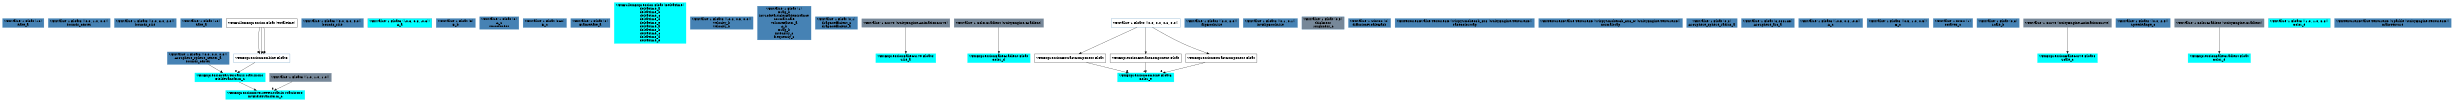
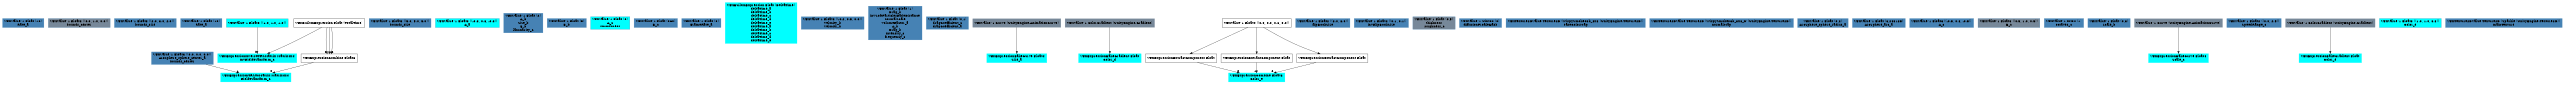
(79, 23) -> (79, 23)
(499, 23) -> (610, 23)
none -> (523, 23)
(1146, 23) -> (1257, 23)
(1898, 23) -> (2009, 23)
(262, 58) -> (329, 58)
(300, 77) -> (257, 23)
(247, 86) -> (296, 41)
